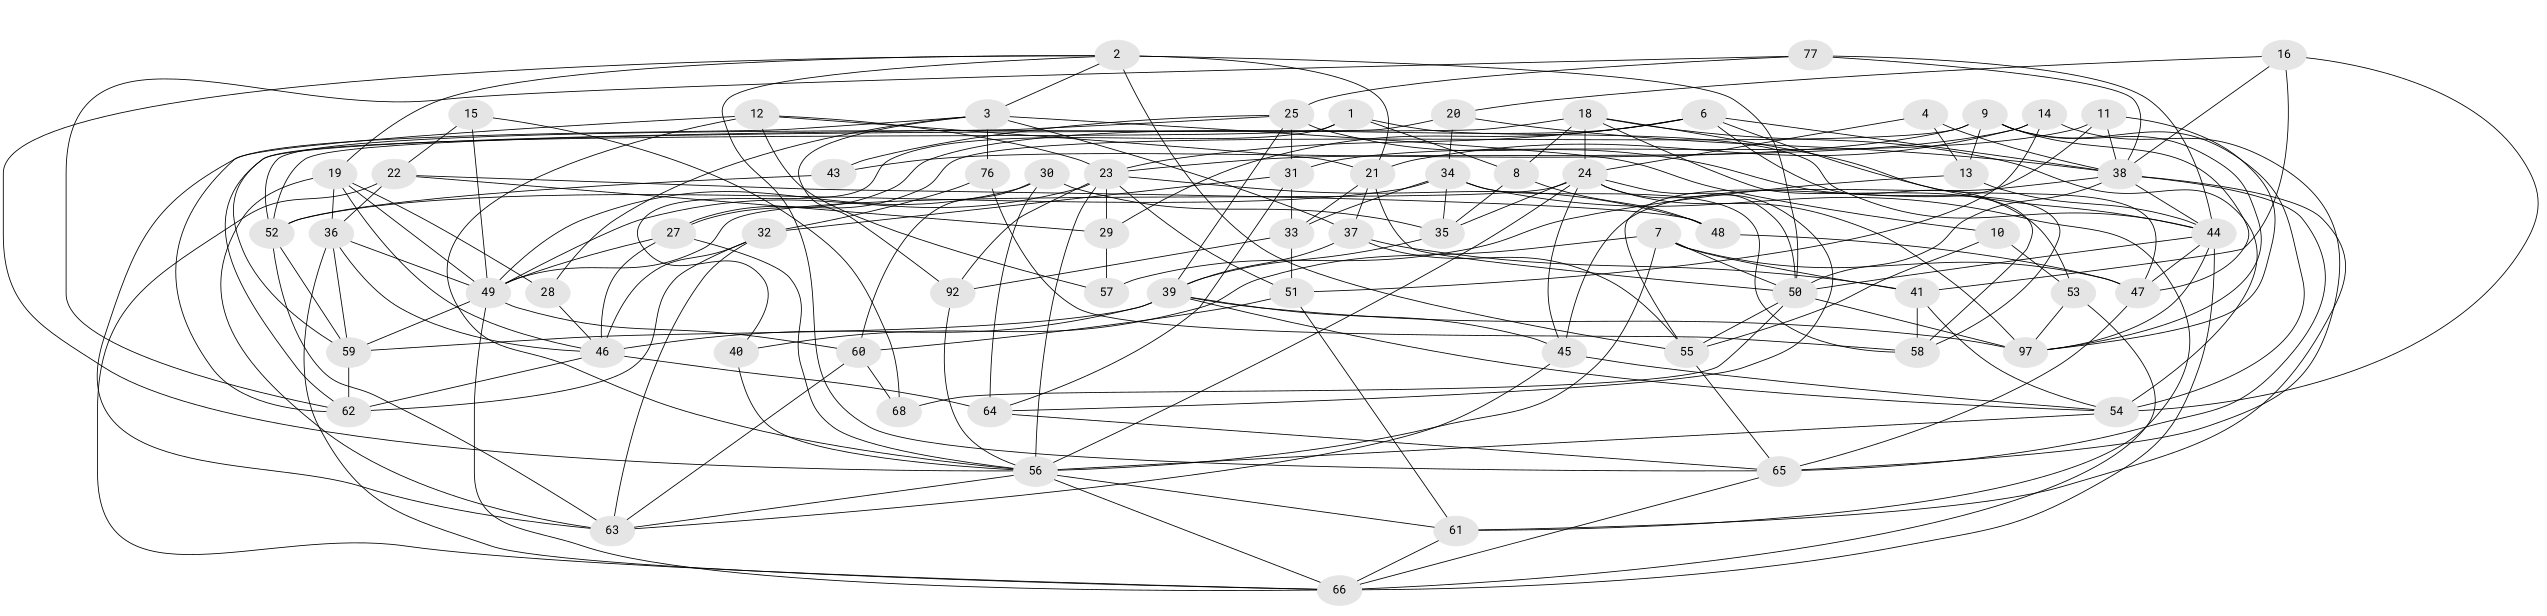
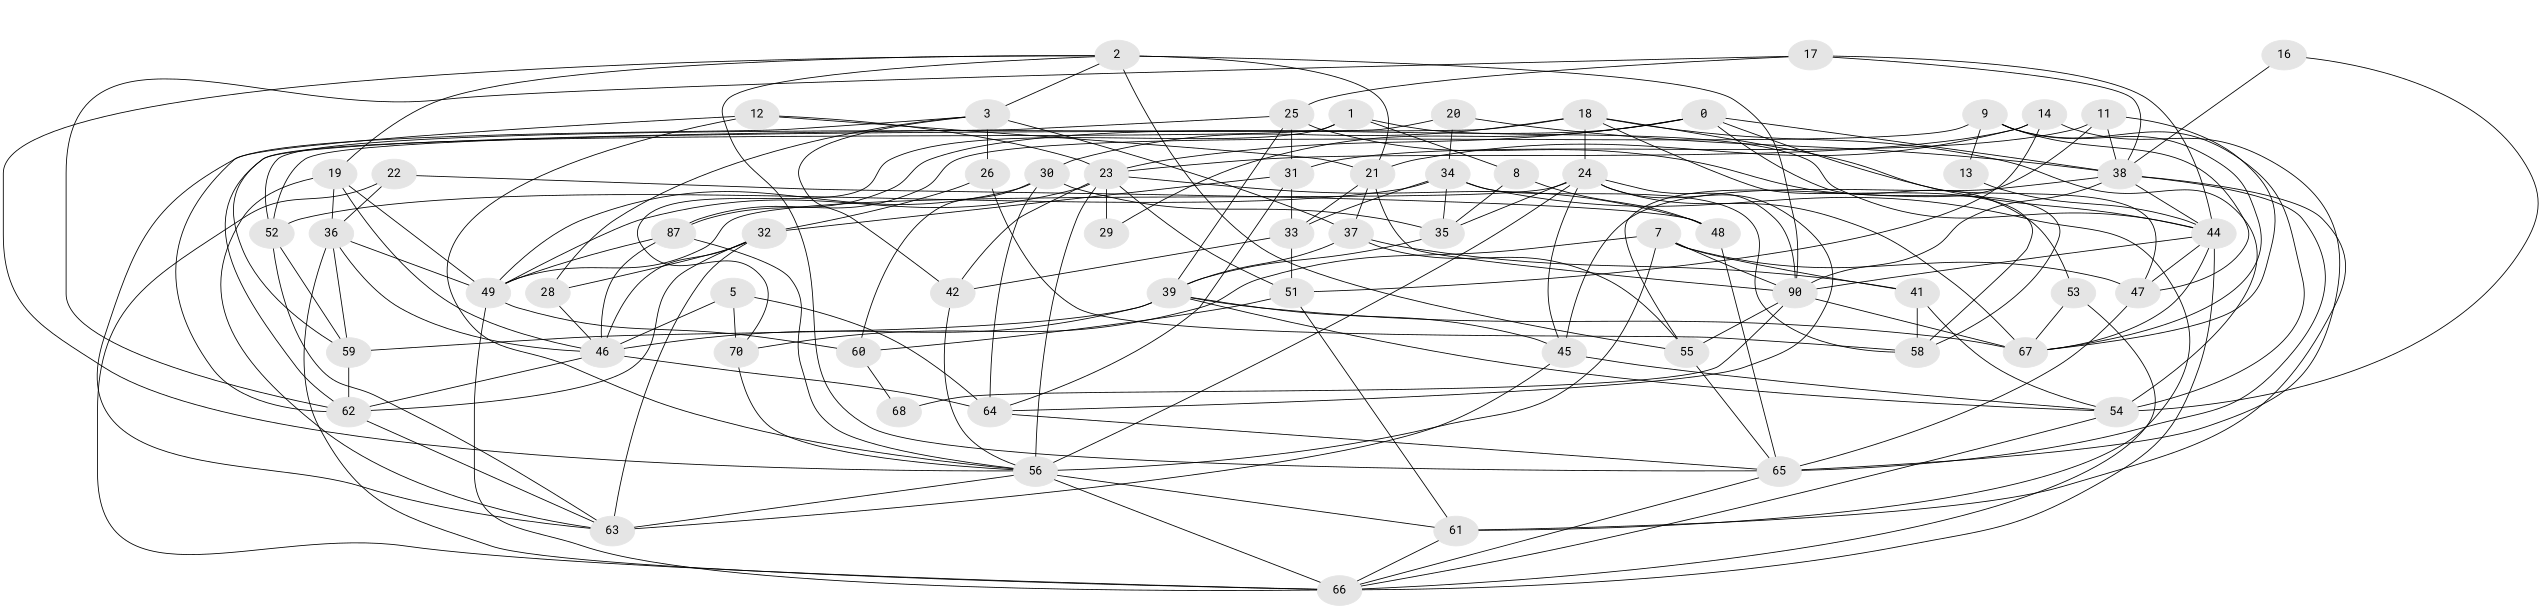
(1811, 55) -> (1811, 55)
(1868, 75) -> none
(471, 115) -> none
(1704, 115) -> (1704, 115)
(1925, 115) -> none
(1551, 144) -> (1312, 135)
(834, 174) -> none
(988, 174) -> (988, 174)
(750, 204) -> none
(444, 230) -> (636, 272)
(674, 234) -> (674, 234)
(1997, 234) -> none
(1922, 247) -> (1749, 353)
(2198, 257) -> none
none -> (733, 293)
(953, 293) -> (953, 293)
(1107, 293) -> none
(1795, 293) -> (1795, 293)
(418, 323) -> none
(736, 353) -> (736, 353)
(2025, 353) -> (2025, 353)
(735, 442) -> (480, 472)
(1576, 442) -> (1730, 510)
